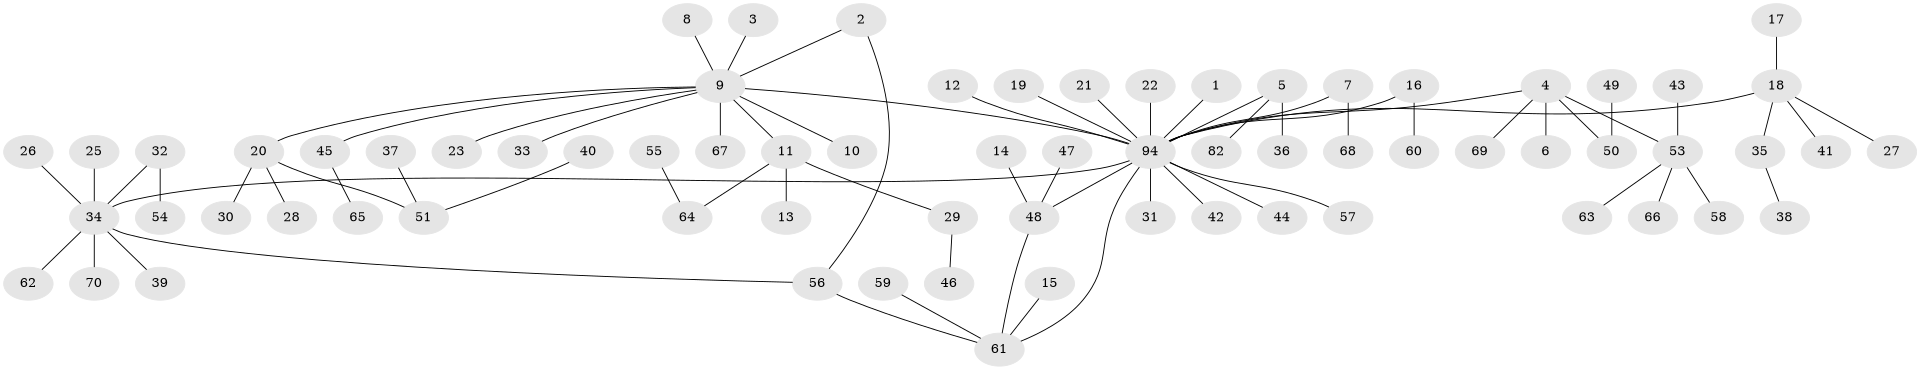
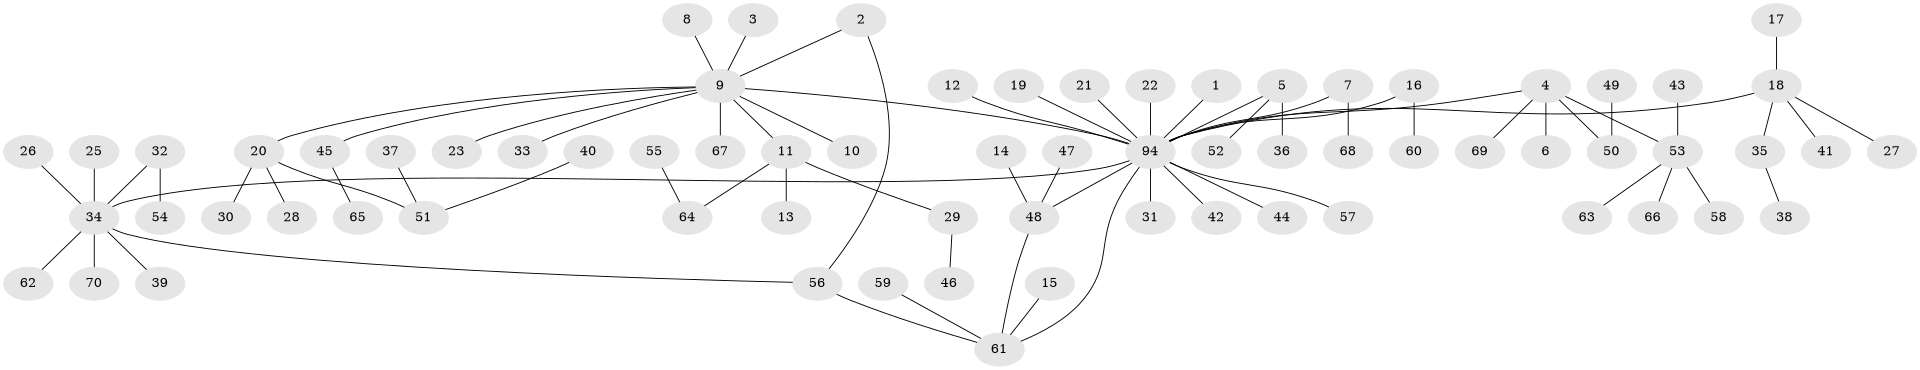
(1216, 152) -> (1216, 152)
